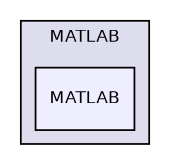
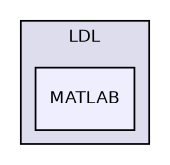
(85, 37) -> (85, 37)
